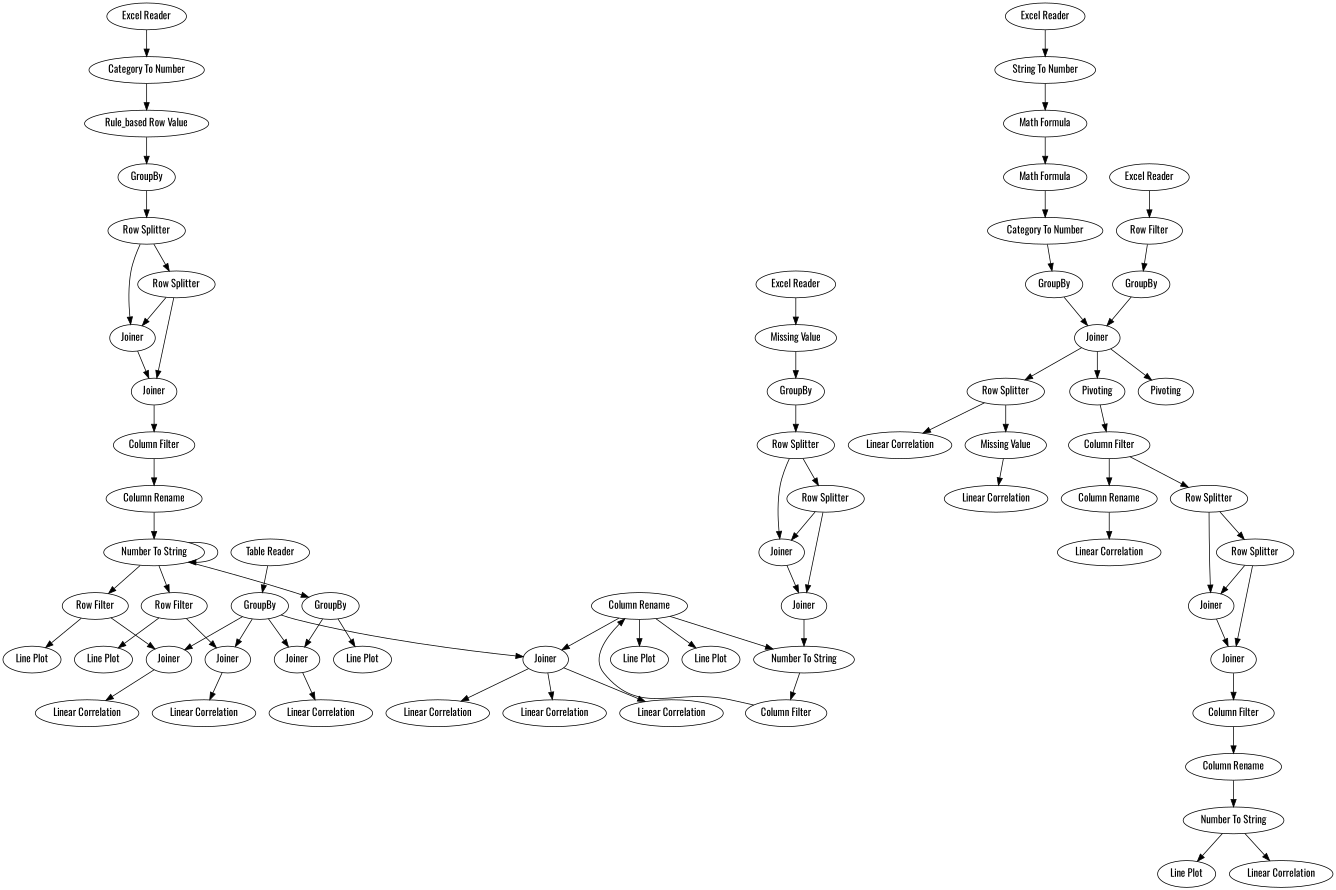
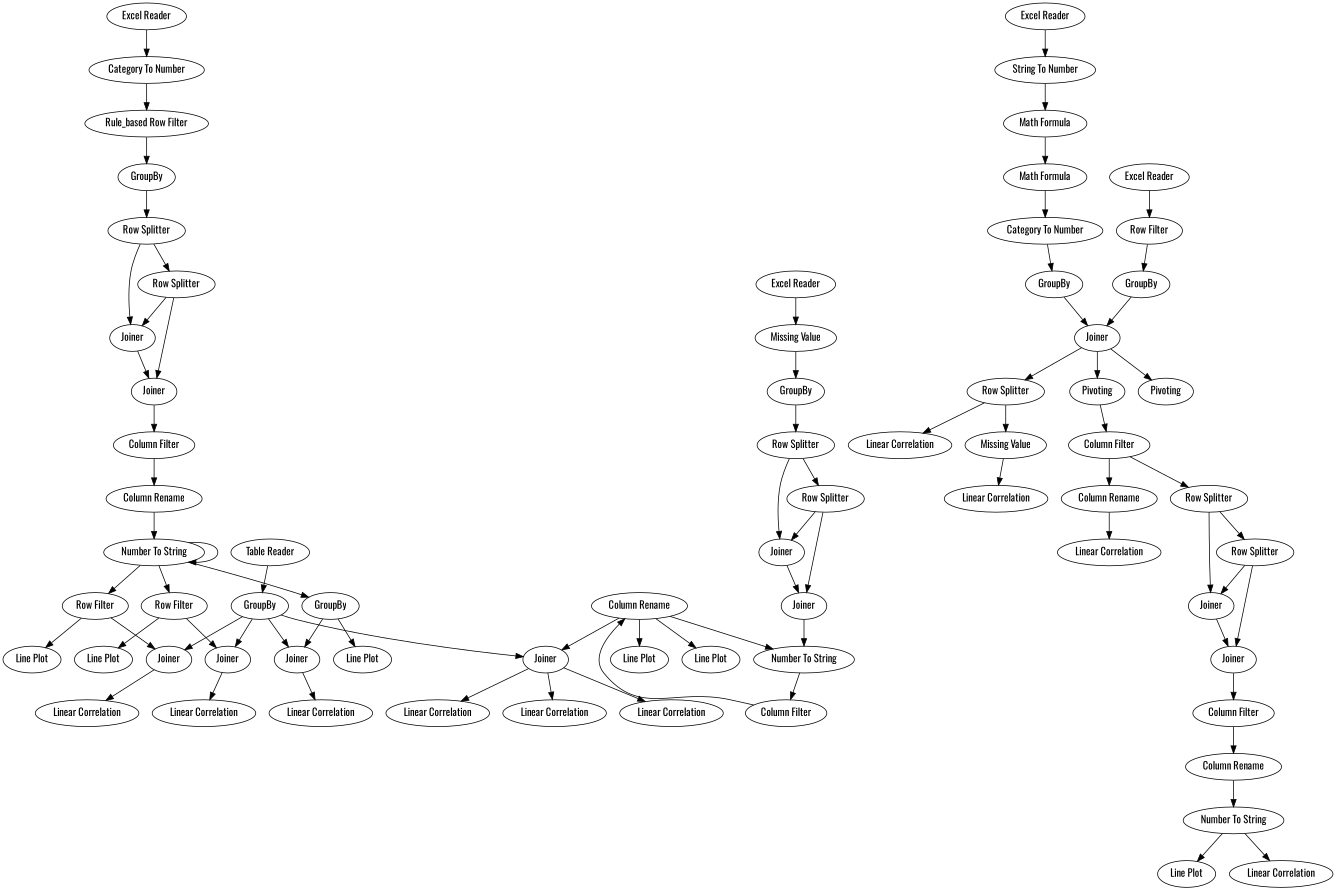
(147, 124) -> (147, 124)
